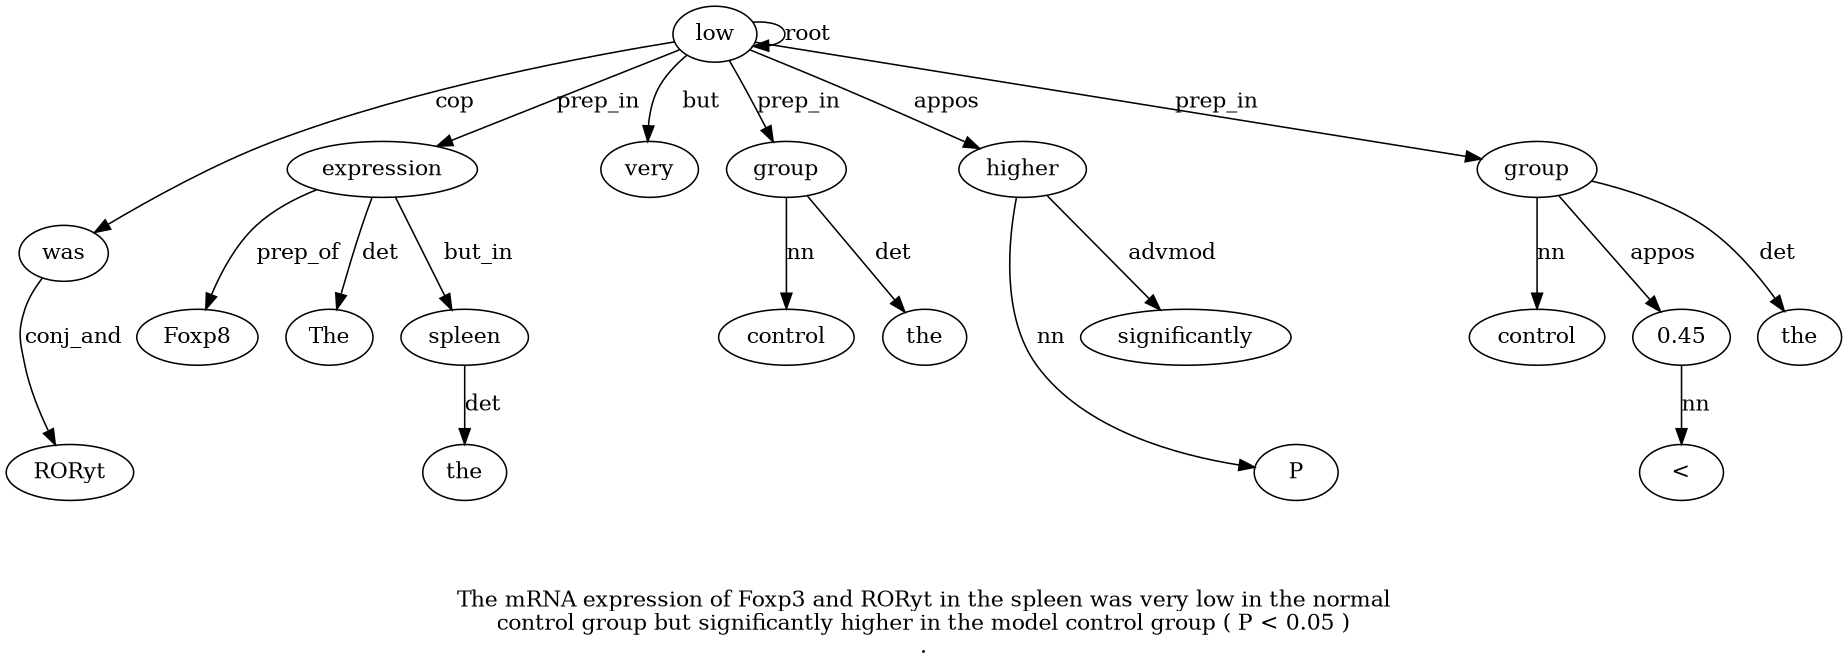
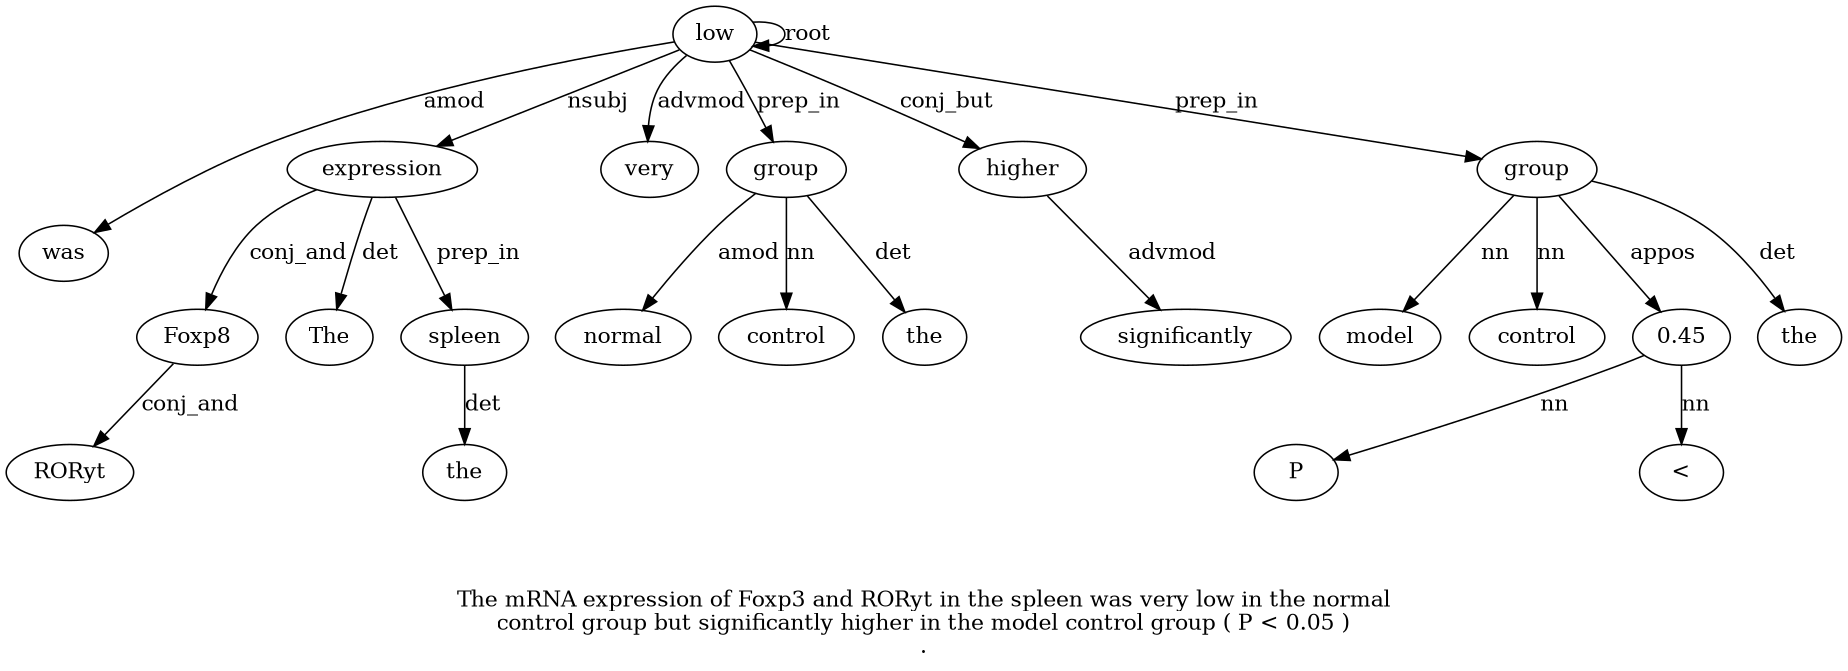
(455, 102) -> (455, 102)
(598, 102) -> (598, 102)
(702, 102) -> (702, 102)
(947, 102) -> (947, 102)
(298, 253) -> (298, 253)
(479, 253) -> (479, 253)
none -> (623, 337)
none -> (1380, 337)
(23, 354) -> (139, 399)
(1056, 387) -> (1497, 408)
